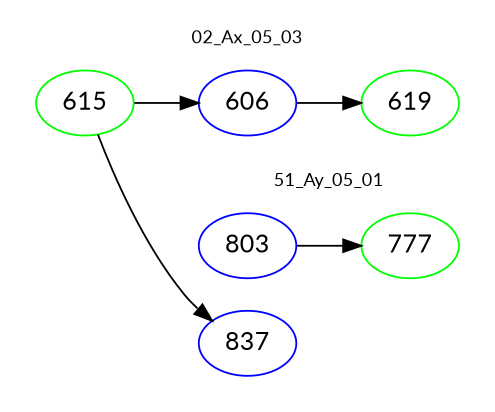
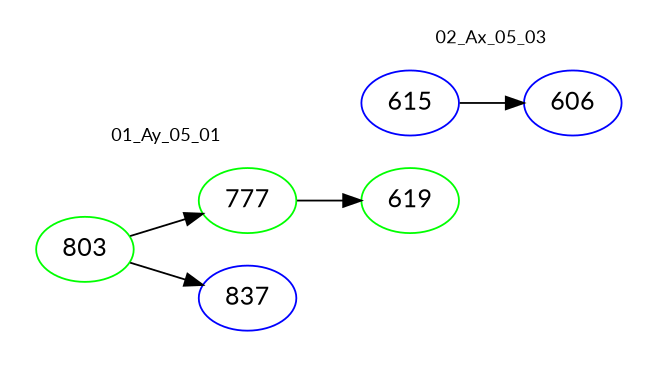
(85, 103) -> (410, 103)
(320, 103) -> (322, 201)
(329, 182) -> (166, 136)
(140, 226) -> (158, 271)
(248, 246) -> (85, 249)
